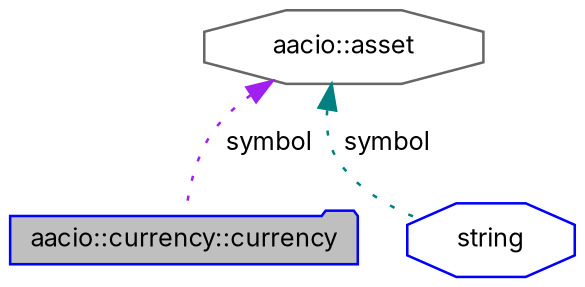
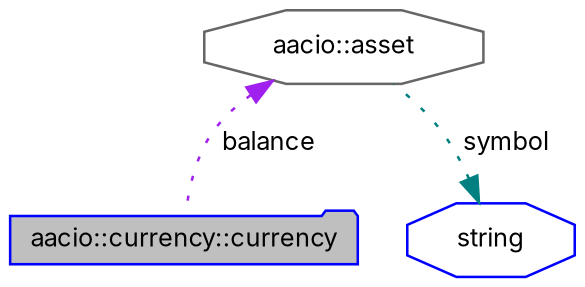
(265, 144) -> (265, 144)
(354, 180) -> (438, 127)
